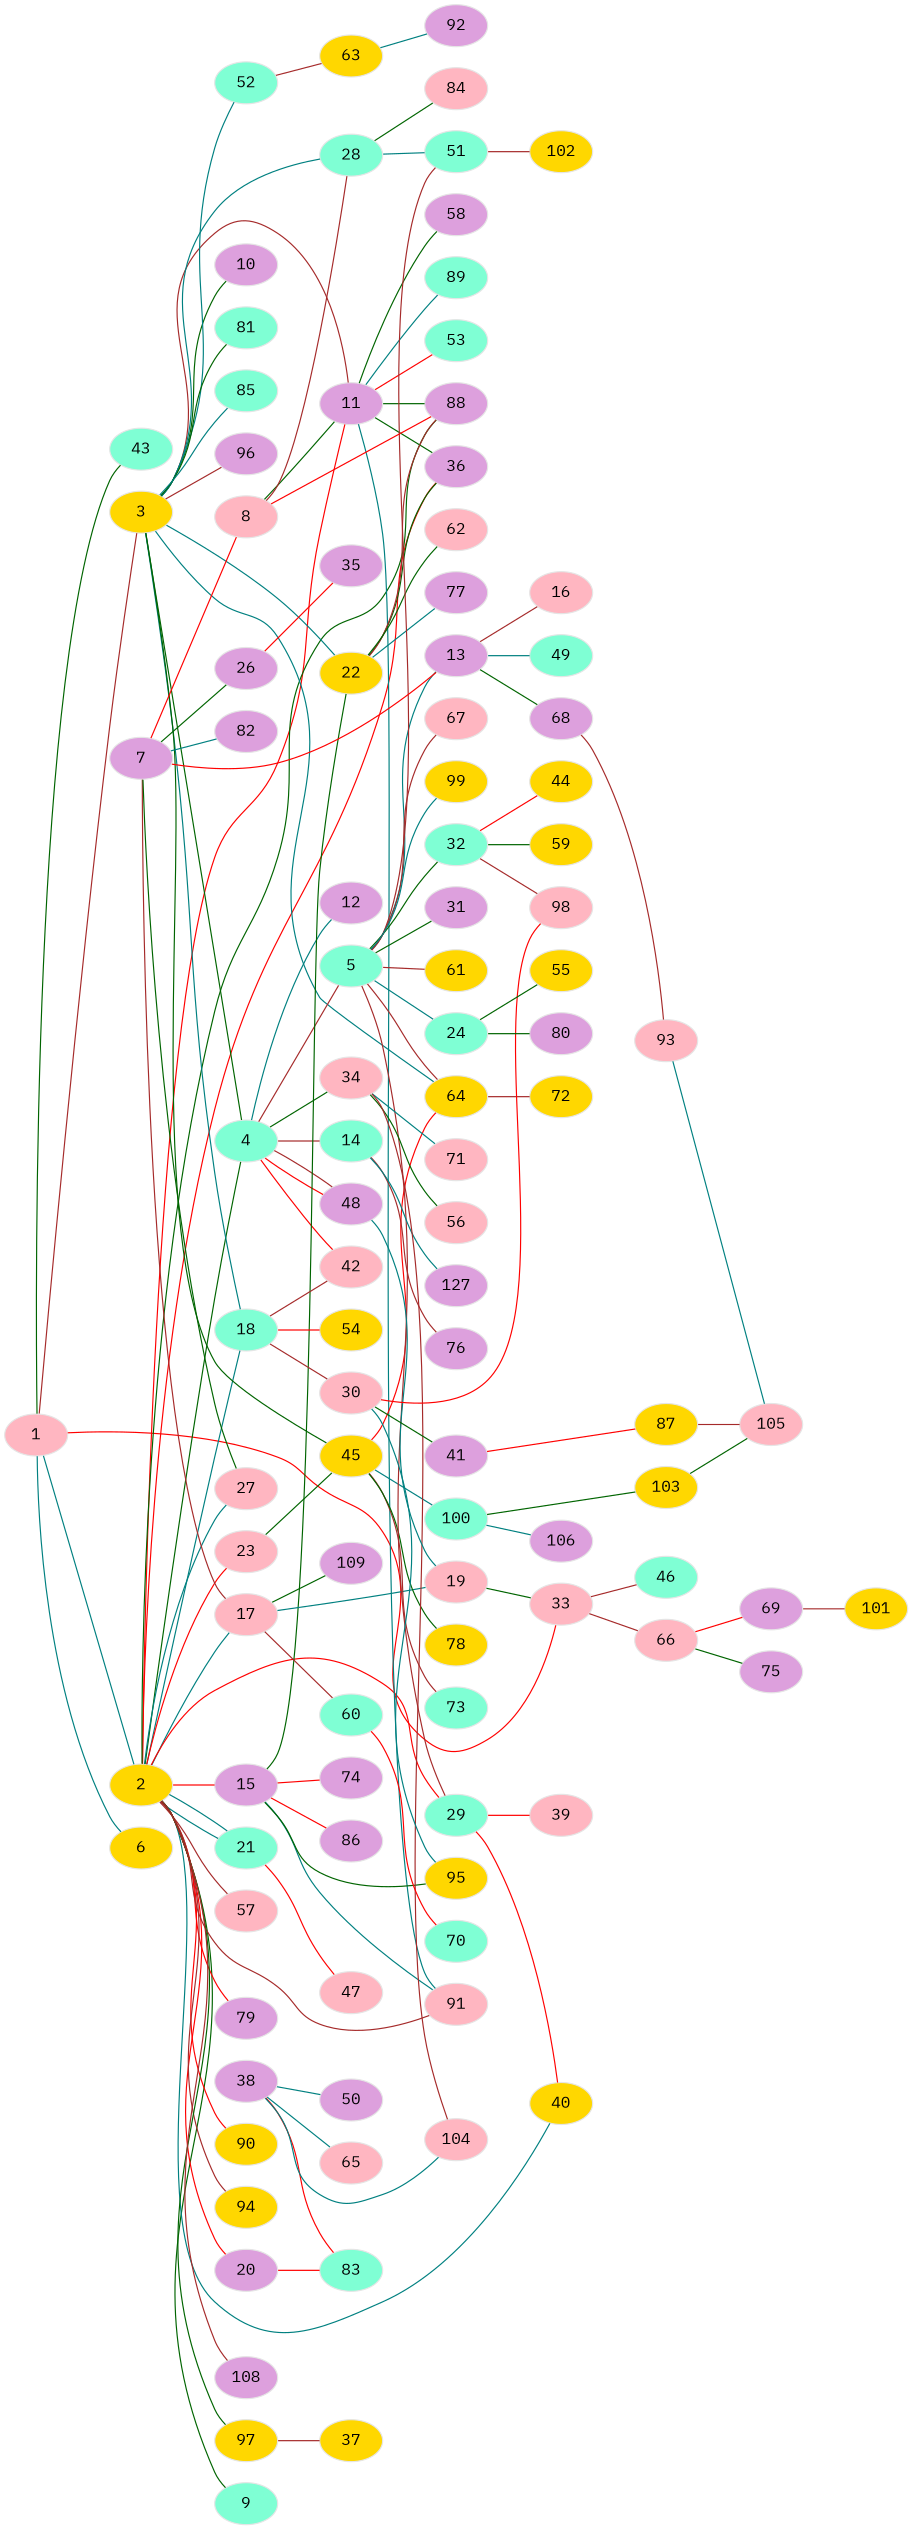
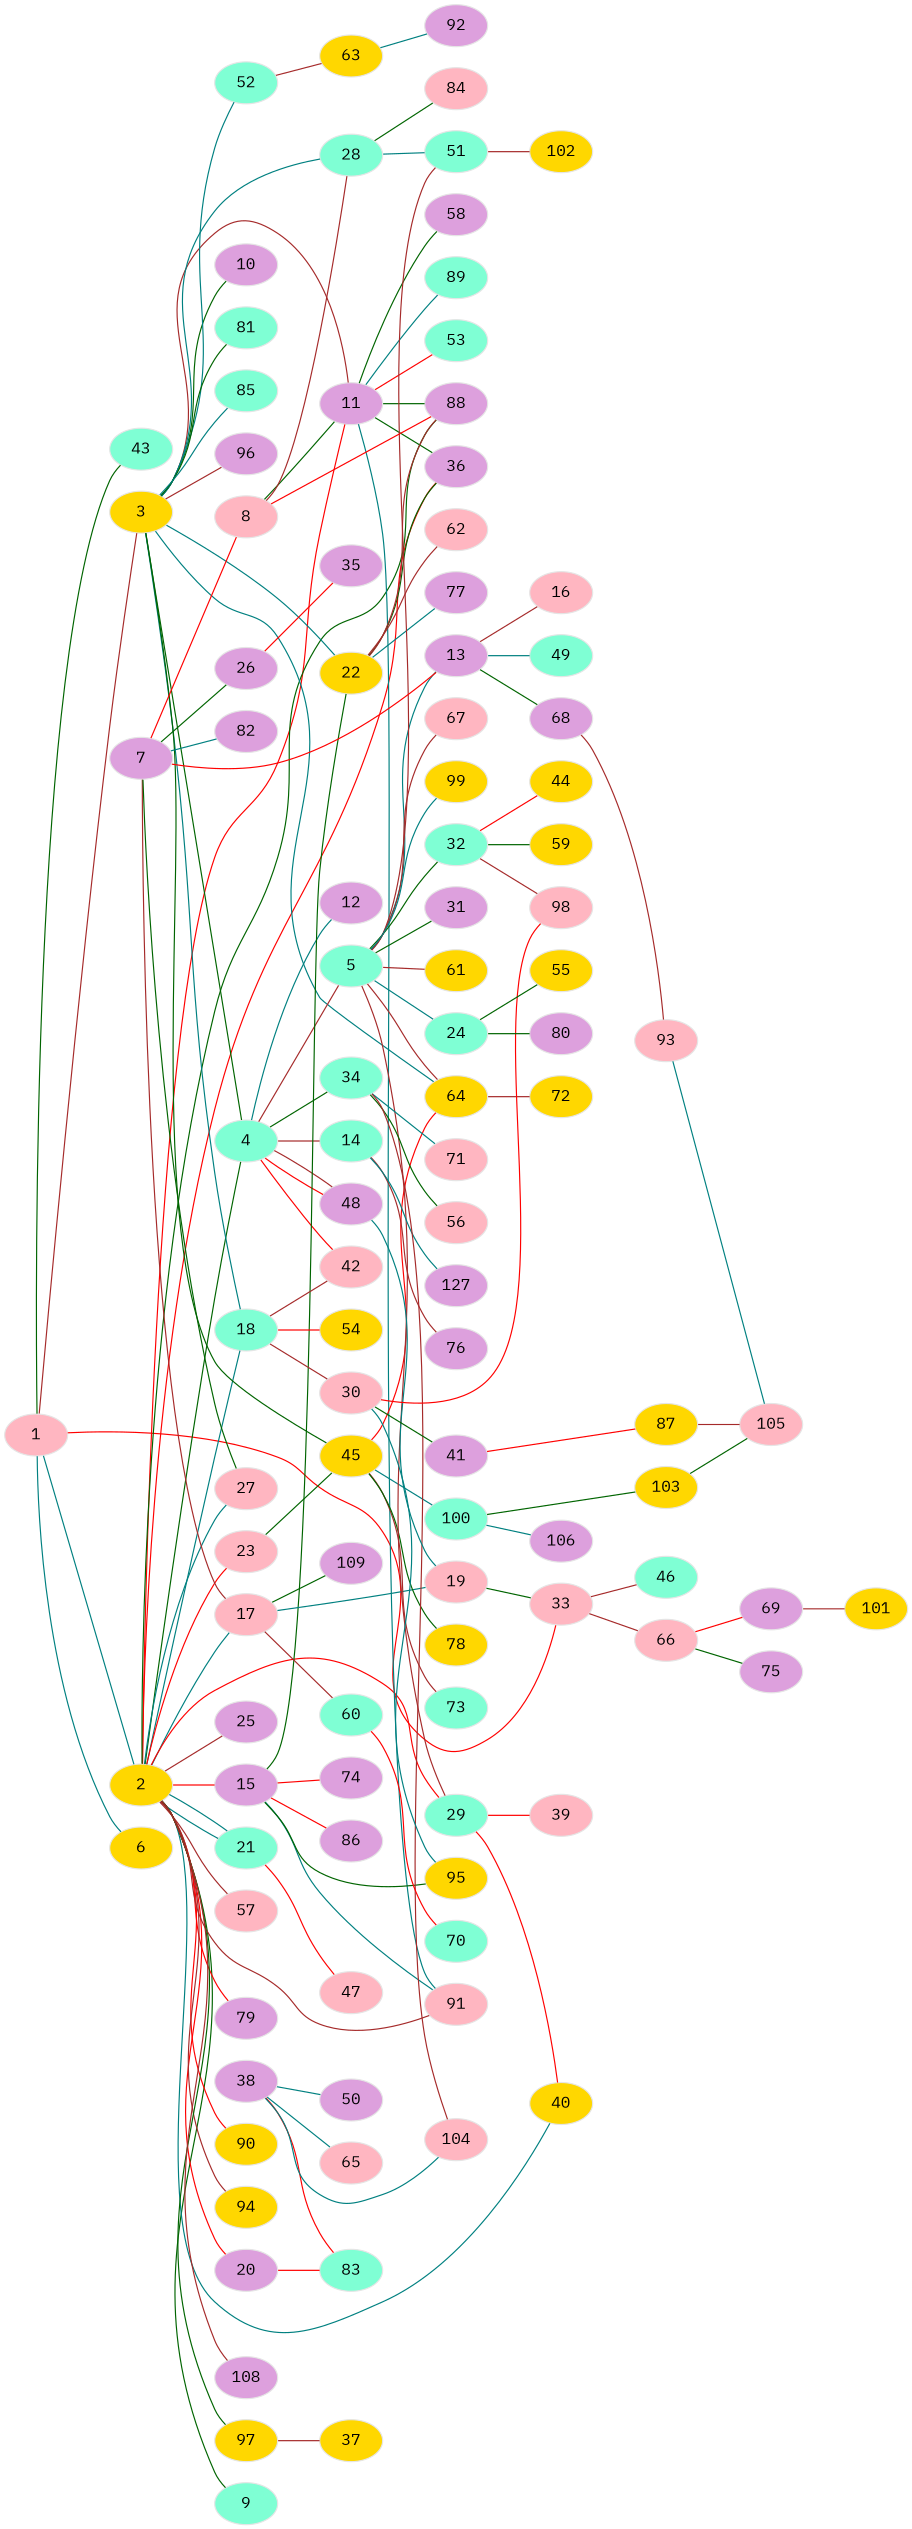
(412, 580) -> (412, 580)
(351, 1078) -> (351, 1078)
none -> (246, 1722)
